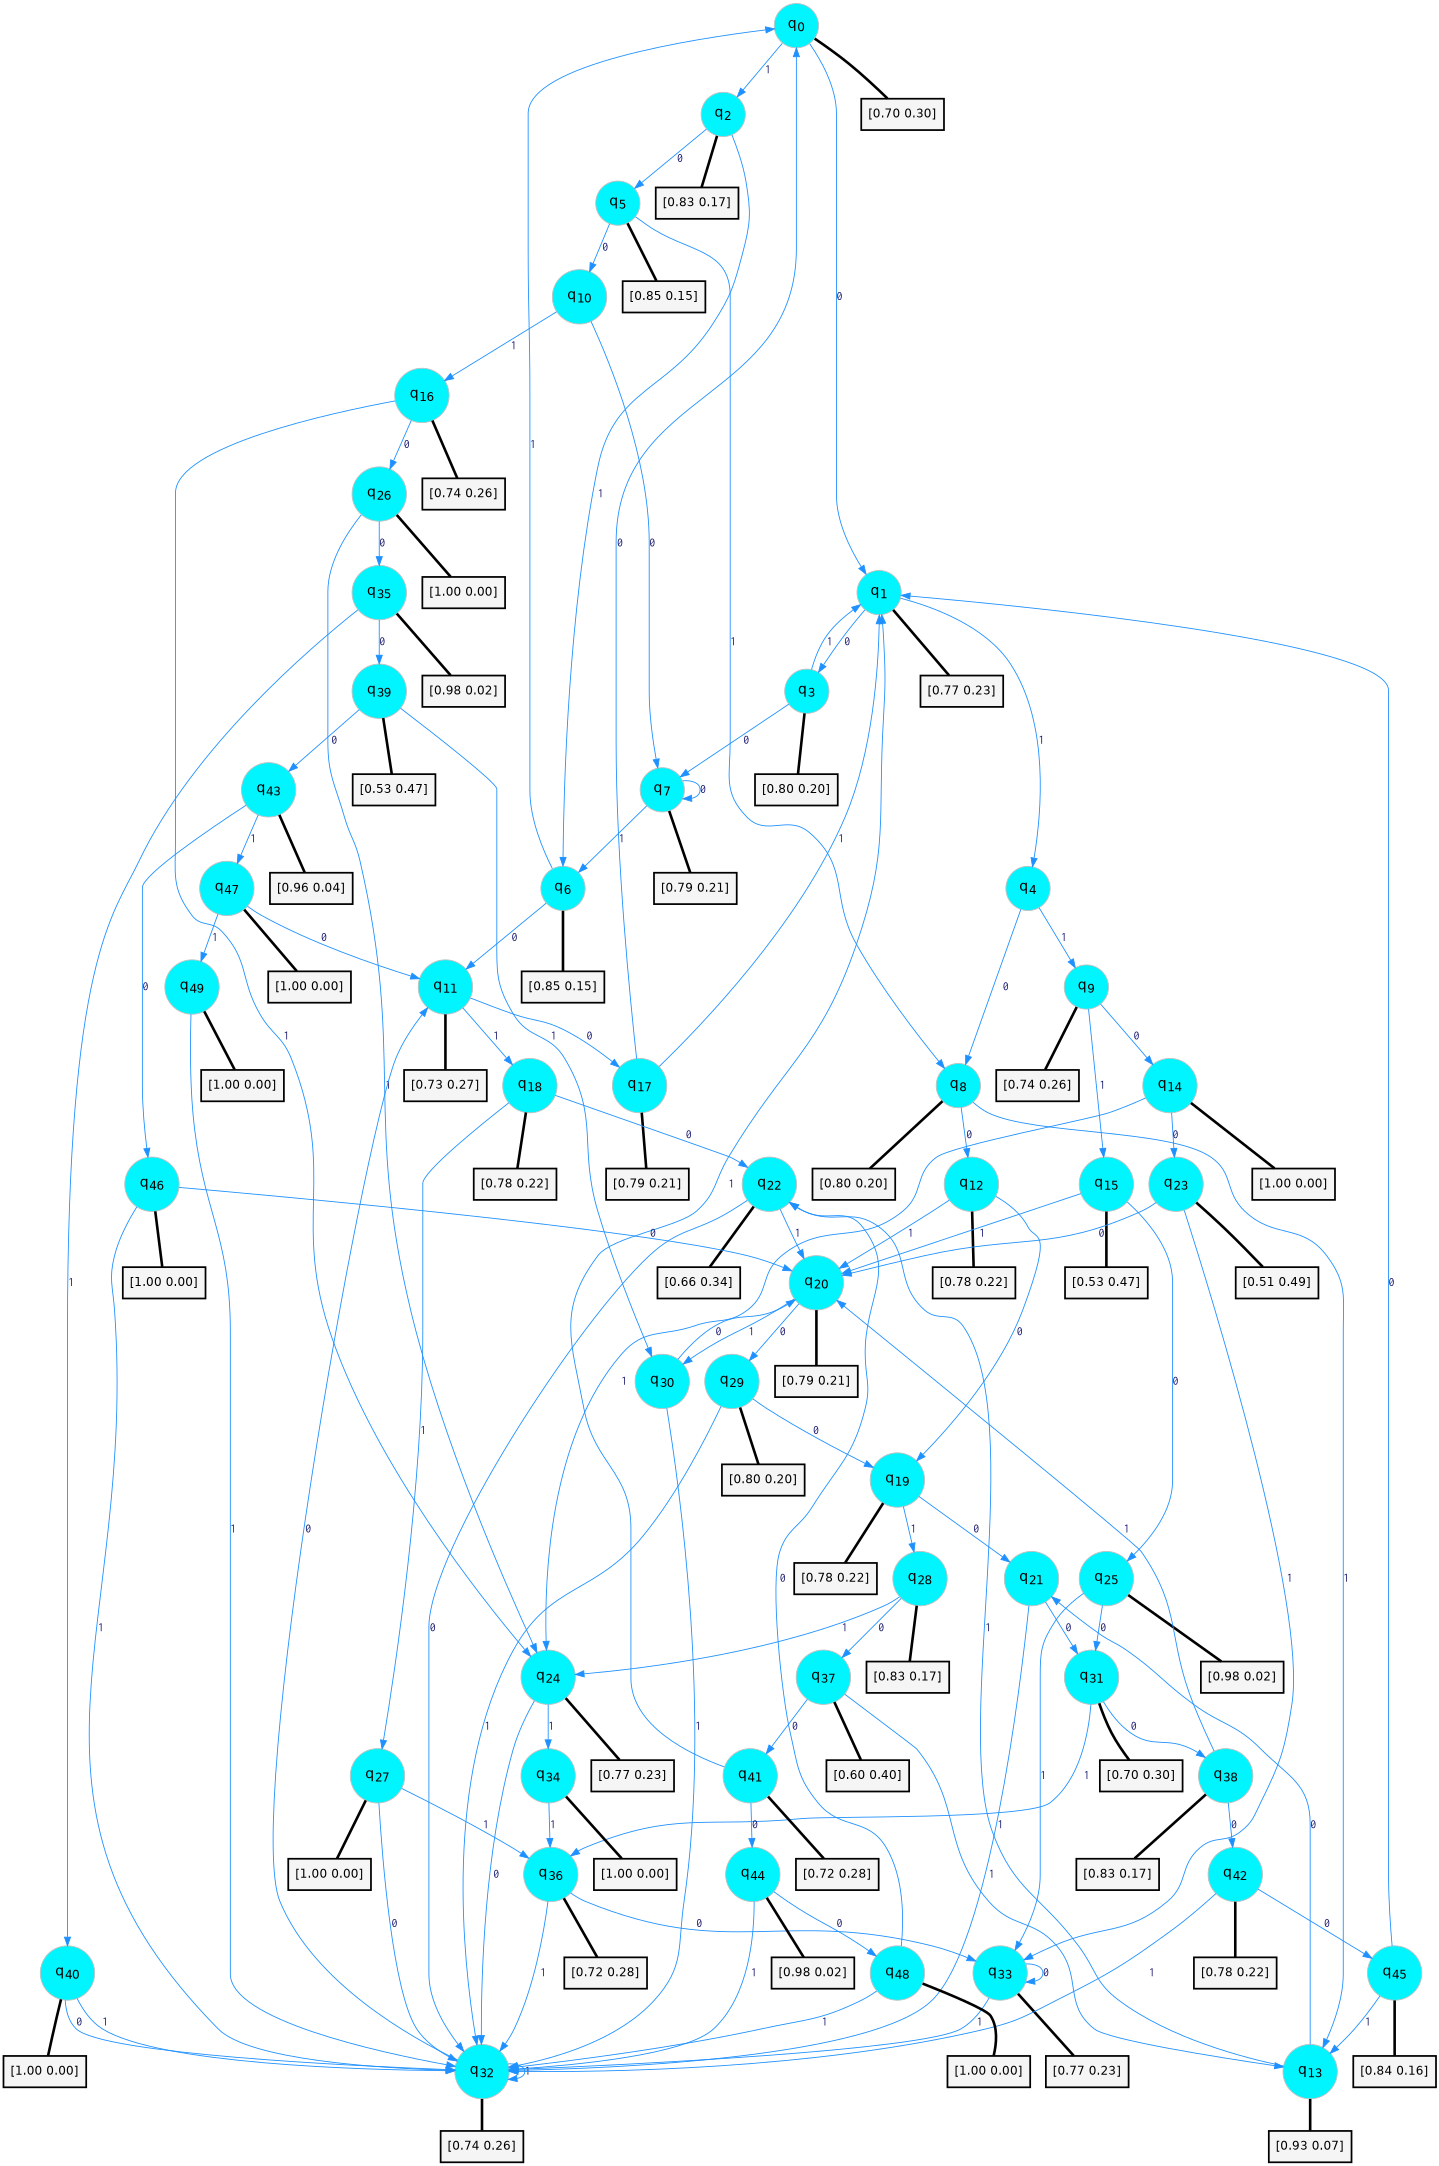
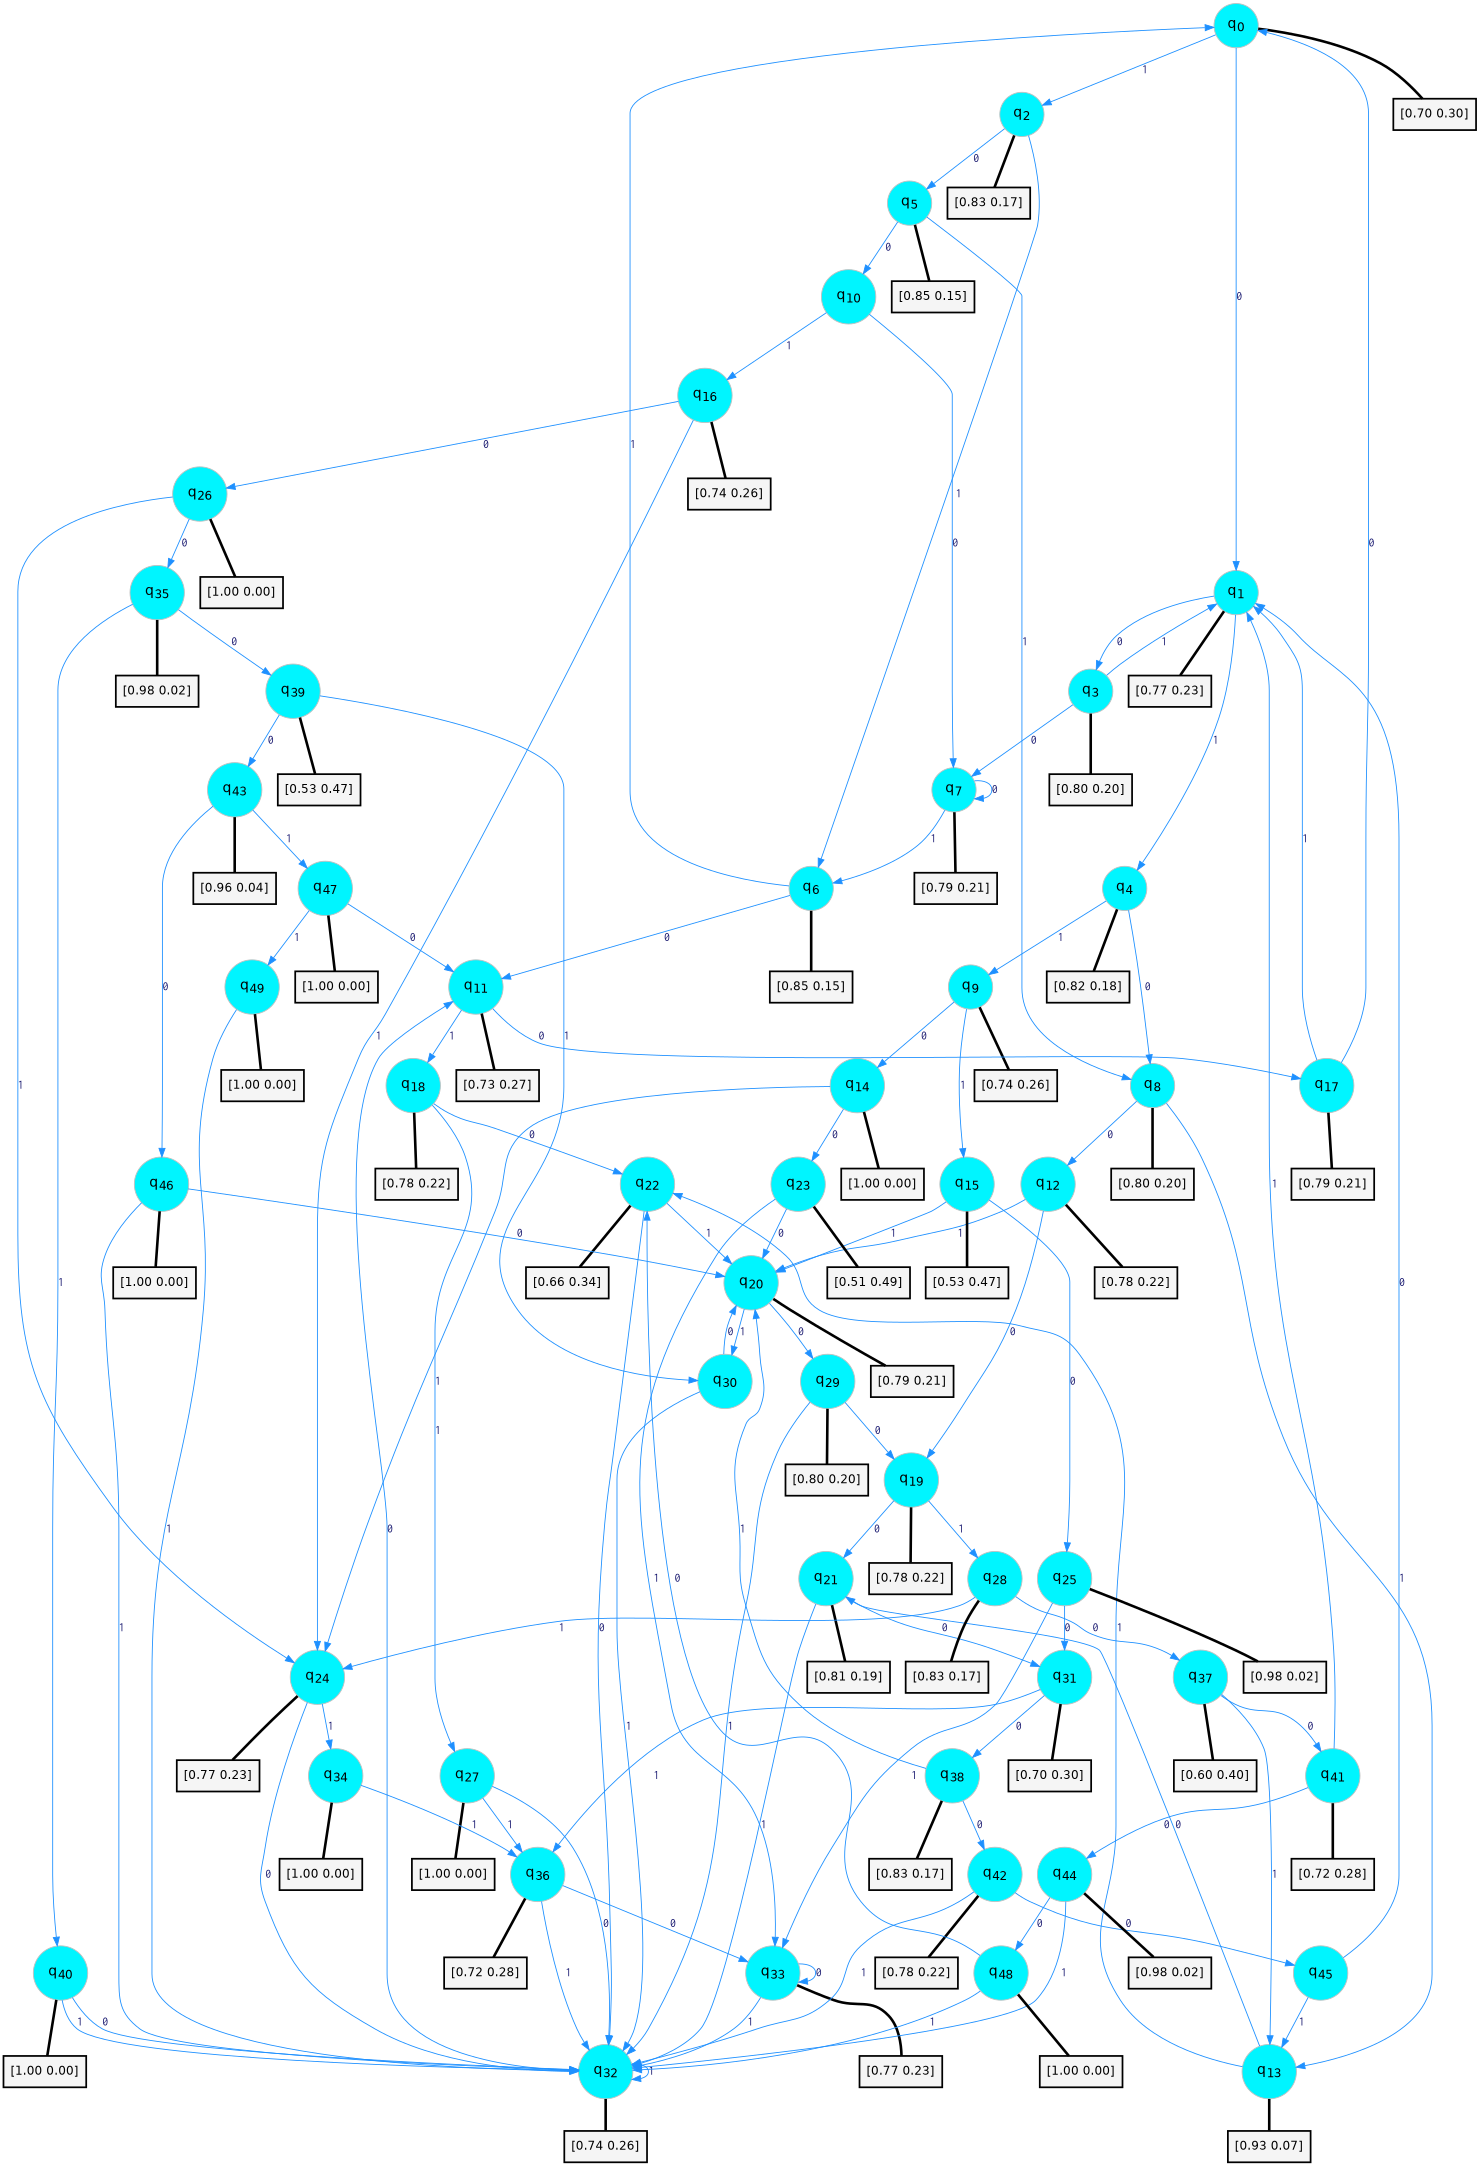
none -> (1088, 987)
none -> (849, 1677)
(1395, 2072) -> none
